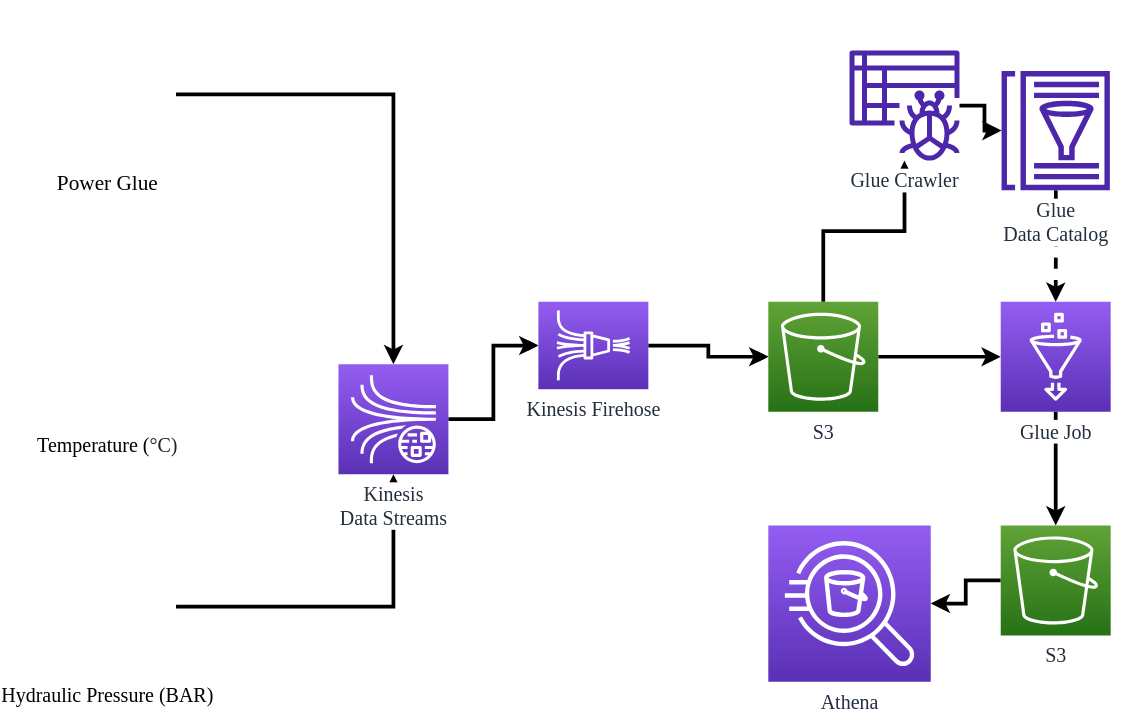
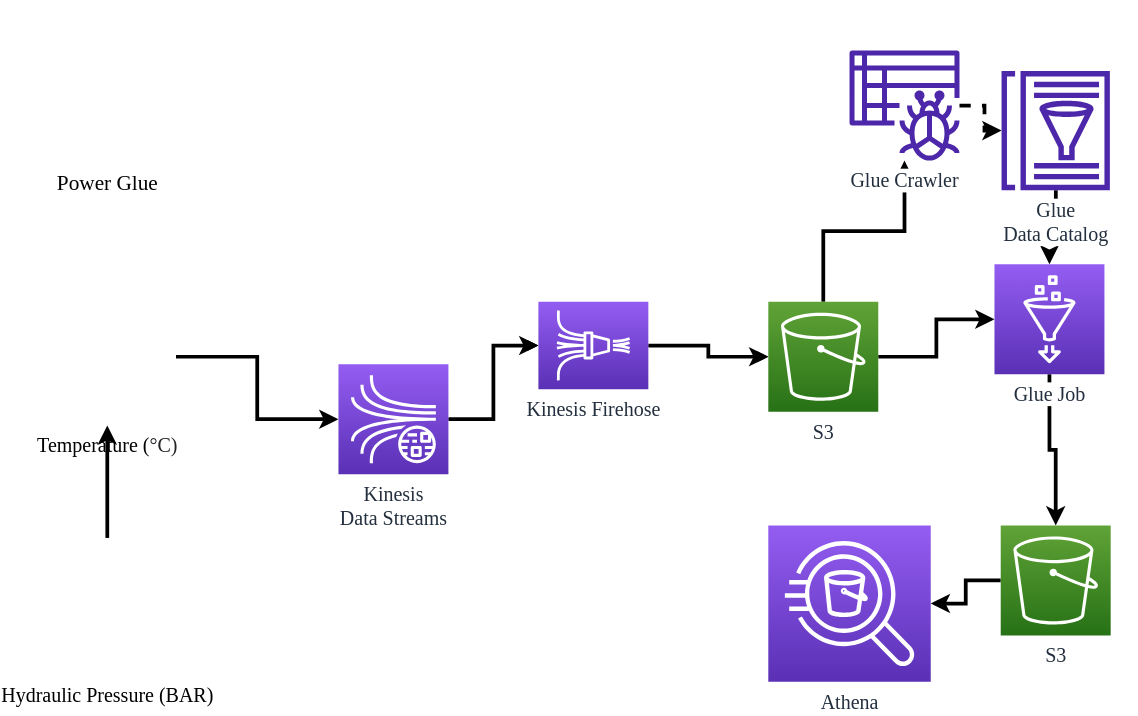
(983, 106) -> (983, 106)
(393, 114) -> none
(1056, 357) -> (1049, 319)
none -> (257, 381)
(323, 607) -> (107, 489)
